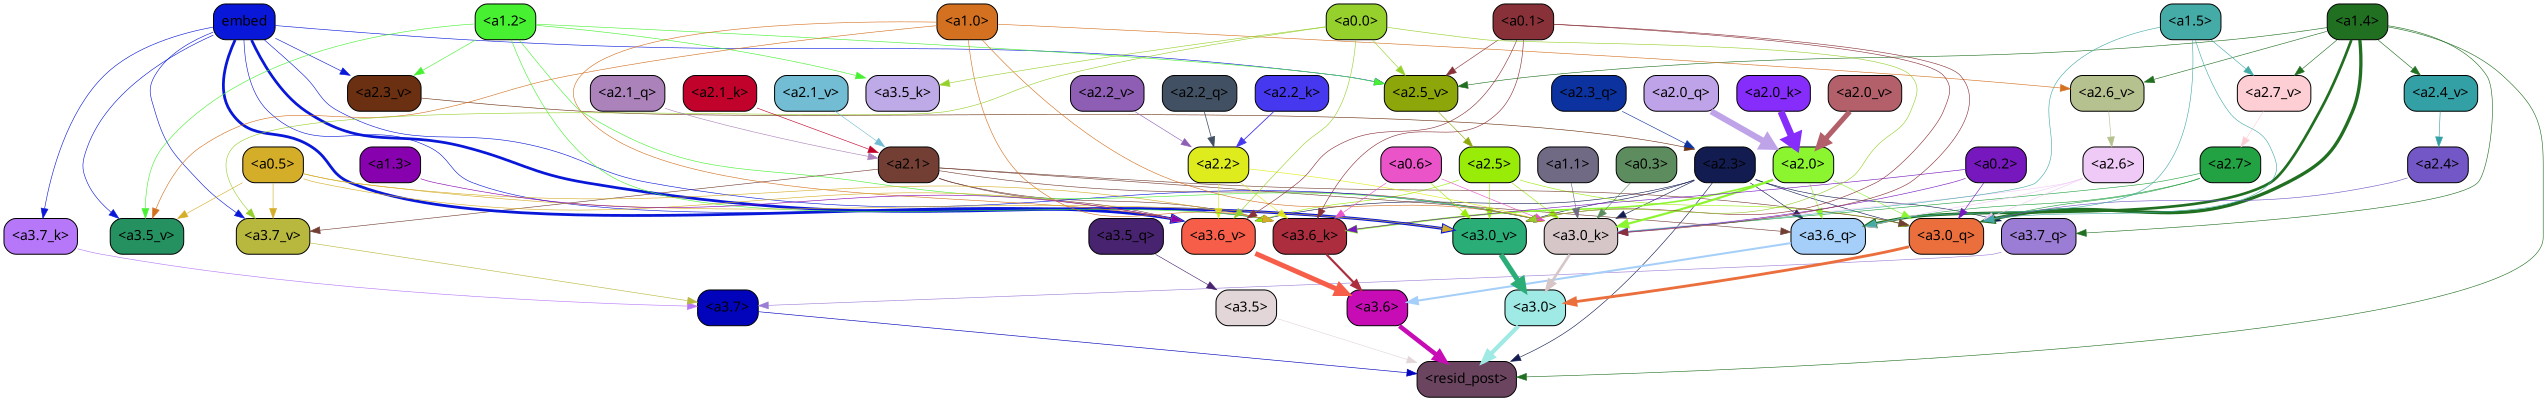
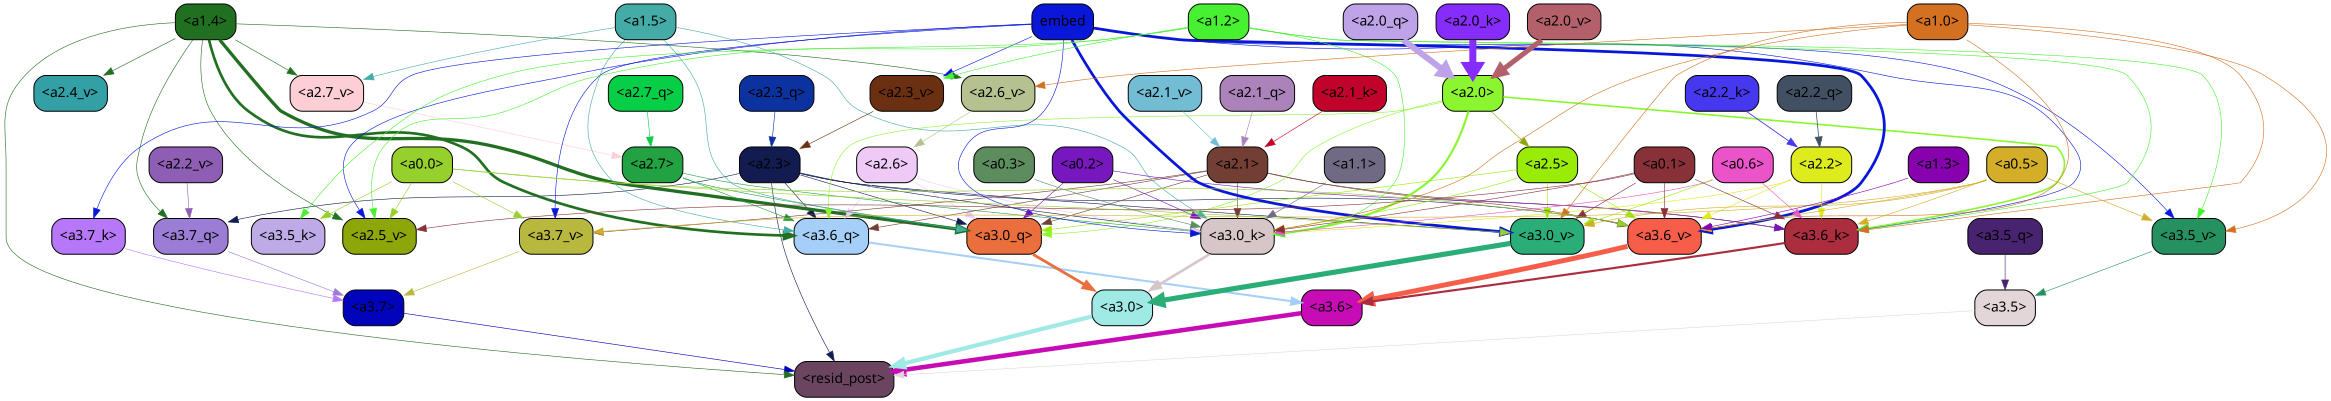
none -> (1687, 70)
none -> (646, 93)
(1158, 126) -> (188, 196)
(1452, 126) -> (1507, 126)
(2438, 165) -> none
none -> (2098, 272)
